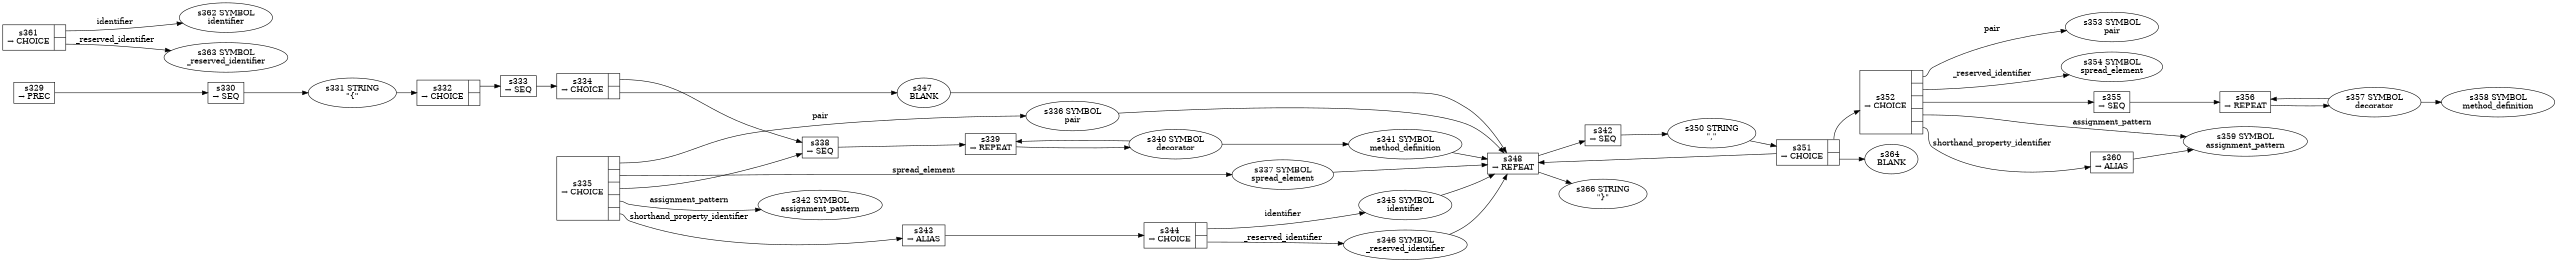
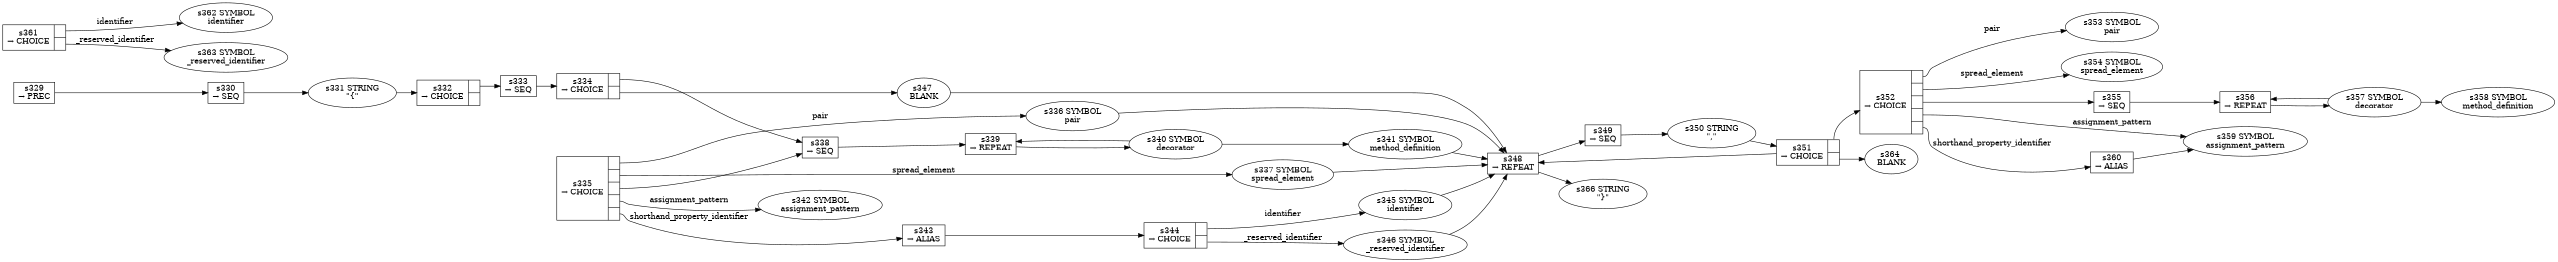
(1992, 74) -> (1992, 74)
(1603, 135) -> (1603, 135)
